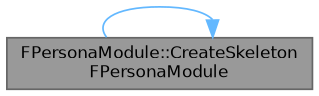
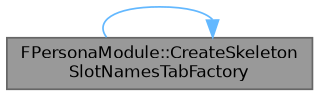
(160, 64) -> (160, 64)
